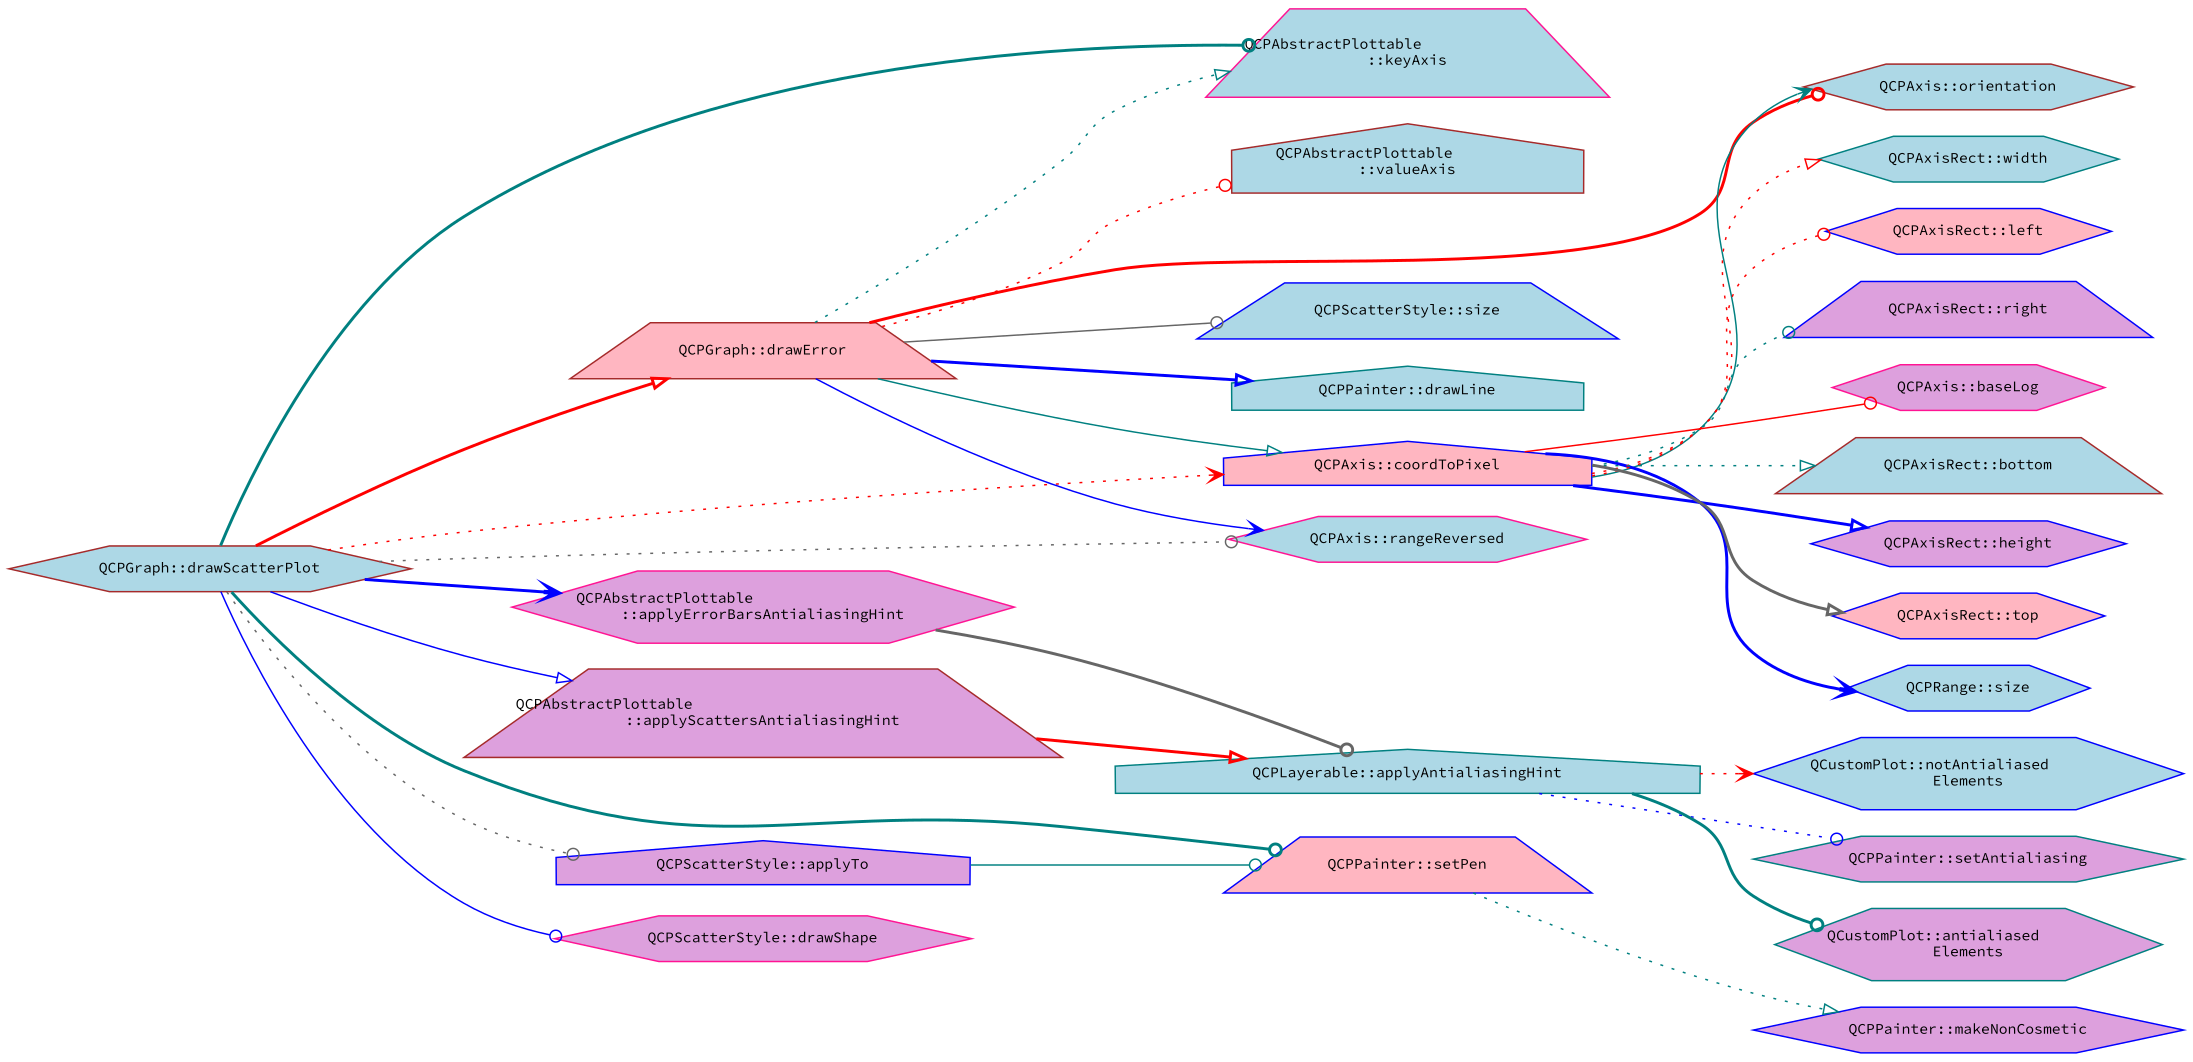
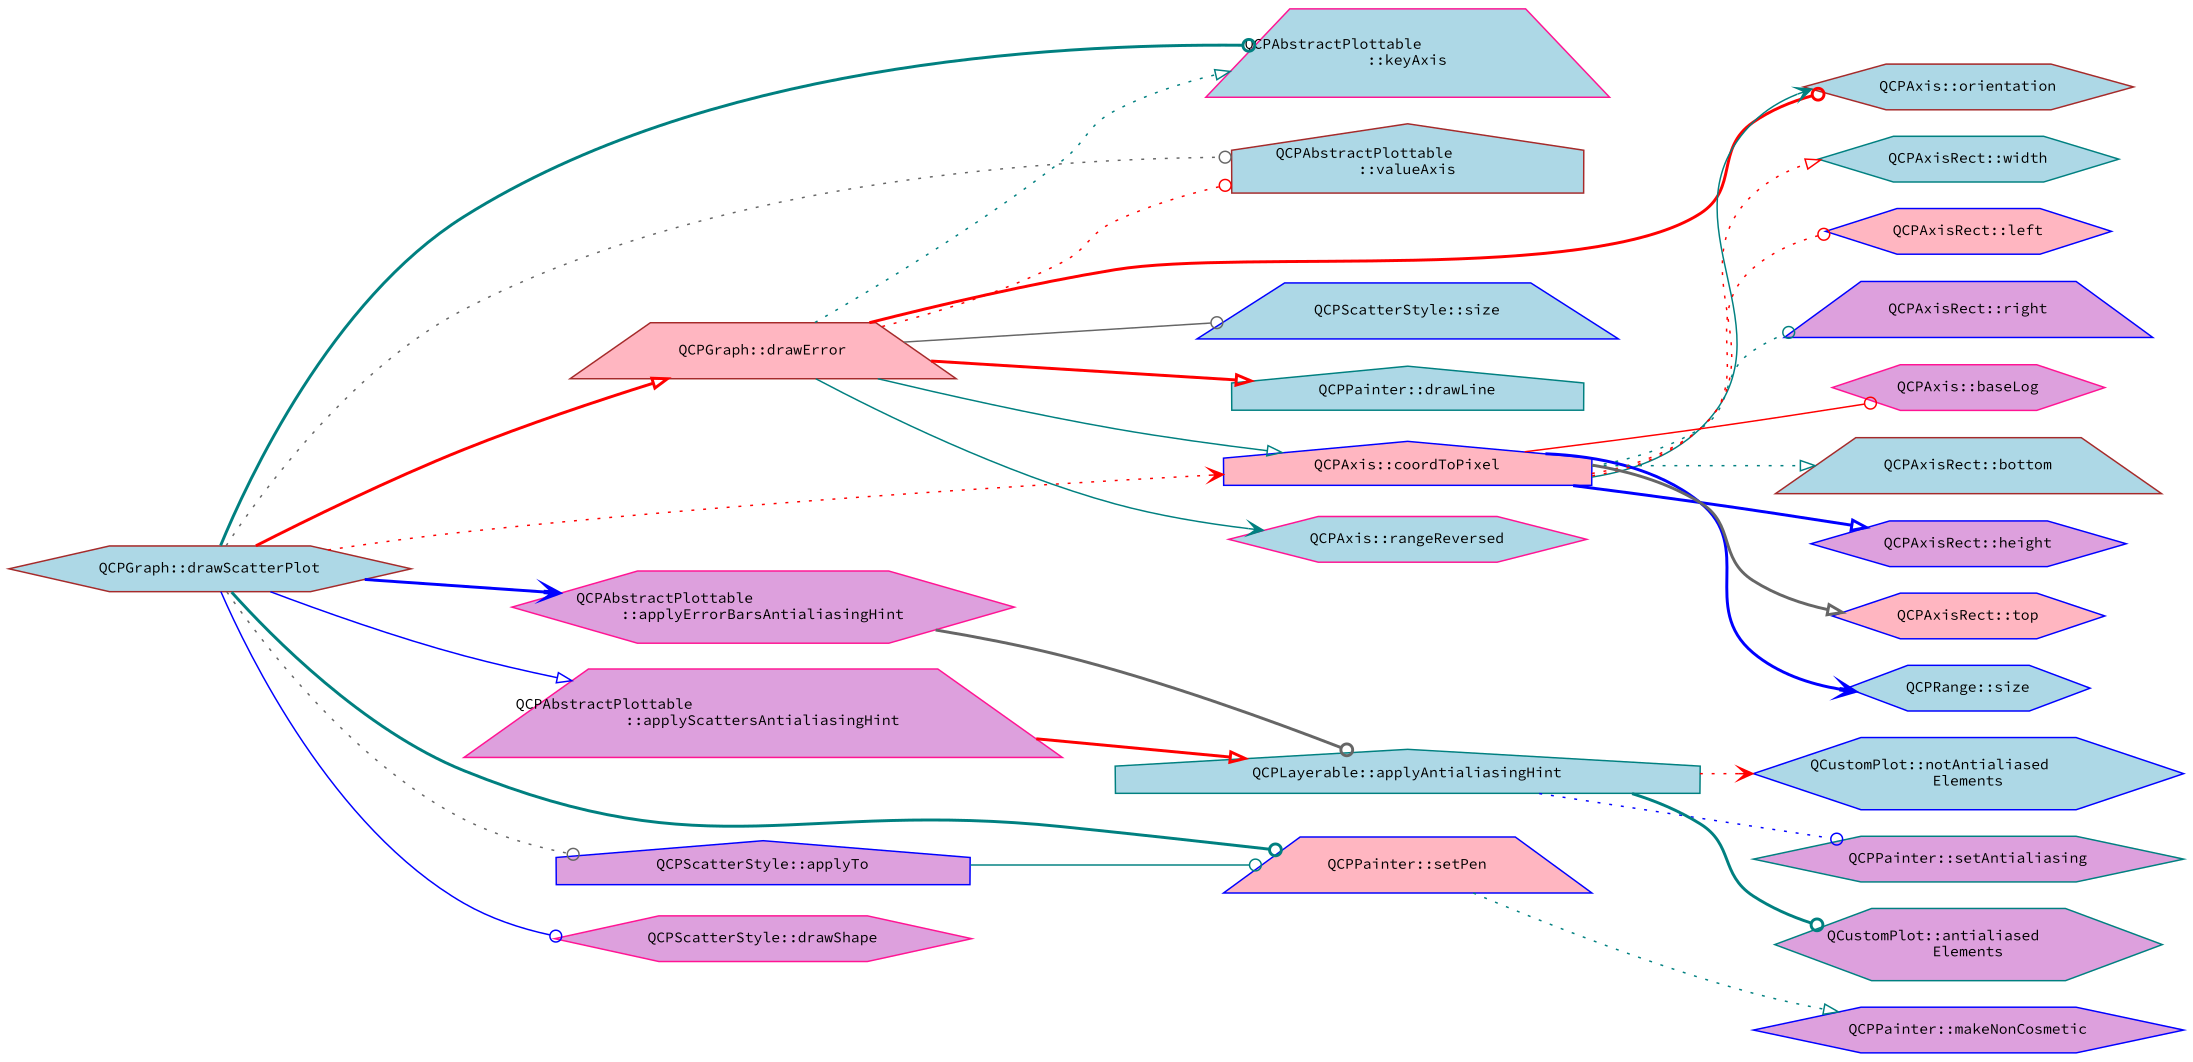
(1084, 370) -> (1084, 370)
(1025, 474) -> (1025, 474)
(802, 550) -> (668, 230)
(763, 713) -> (763, 713)
